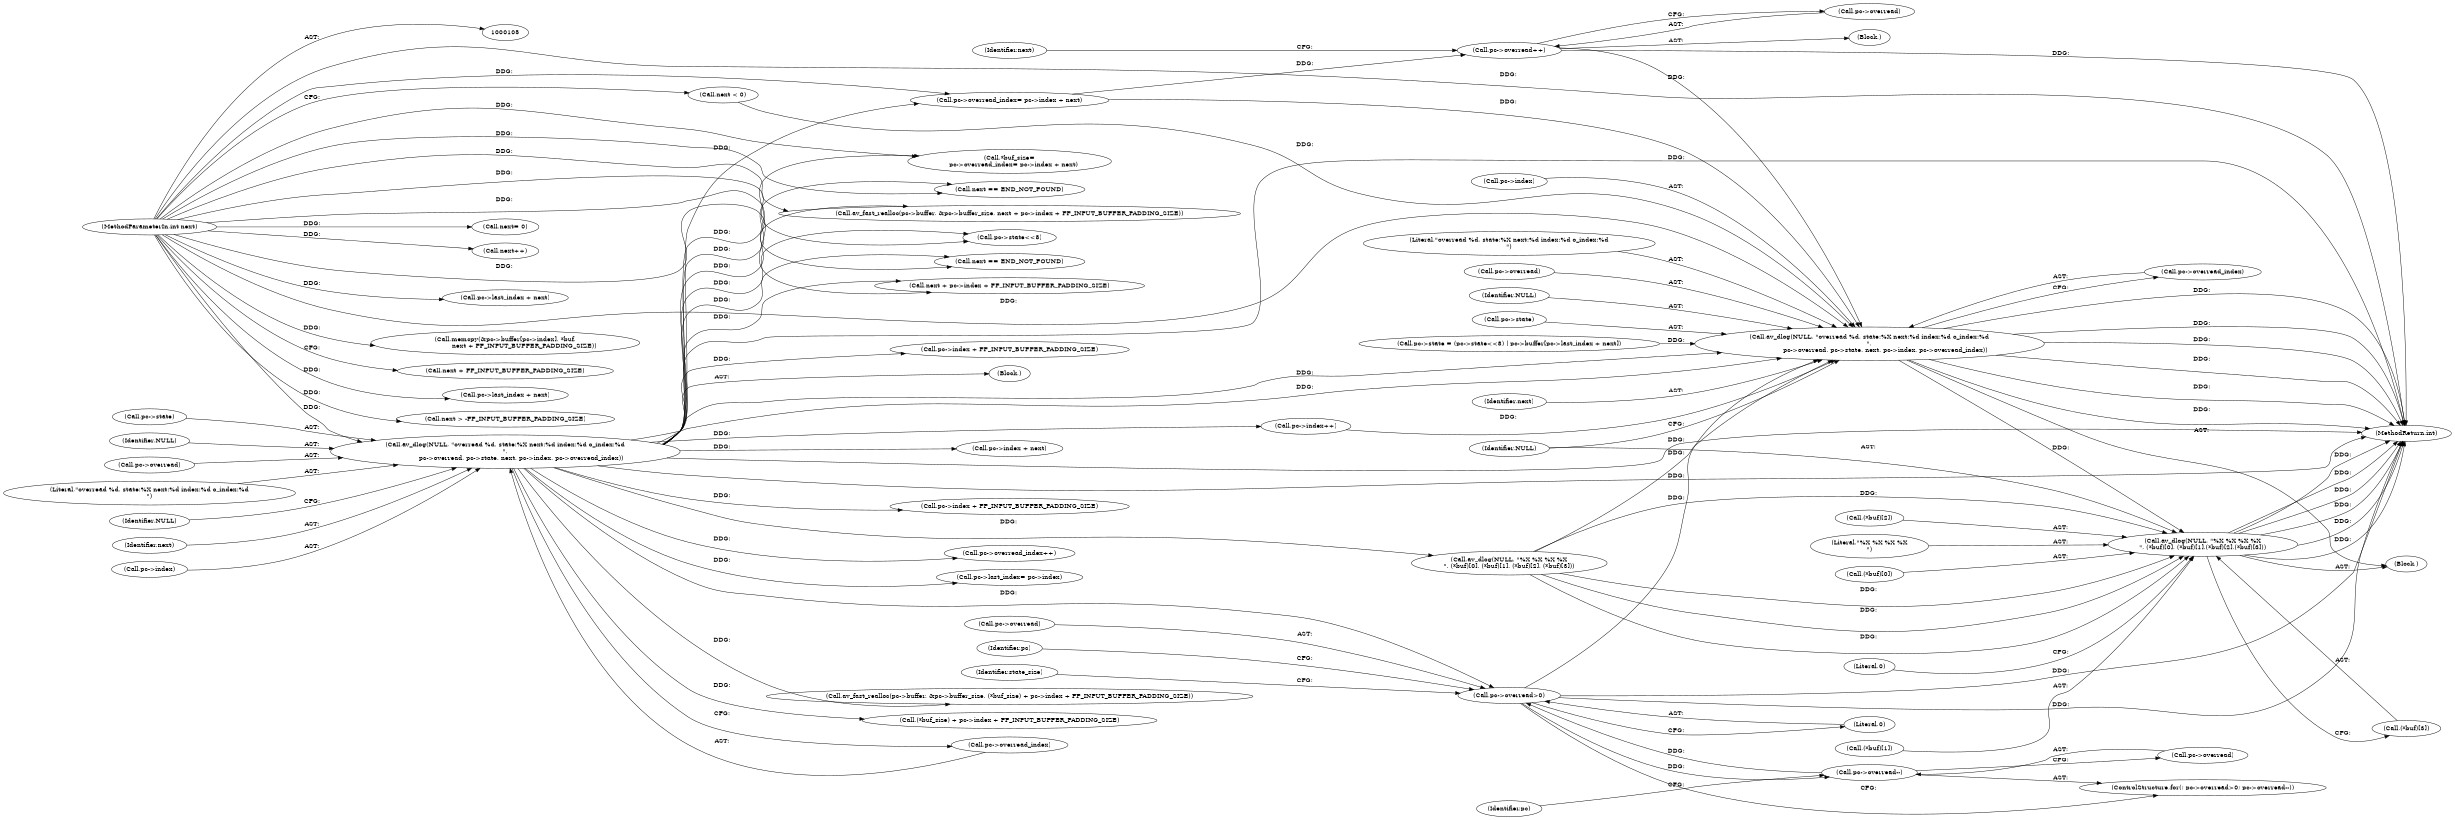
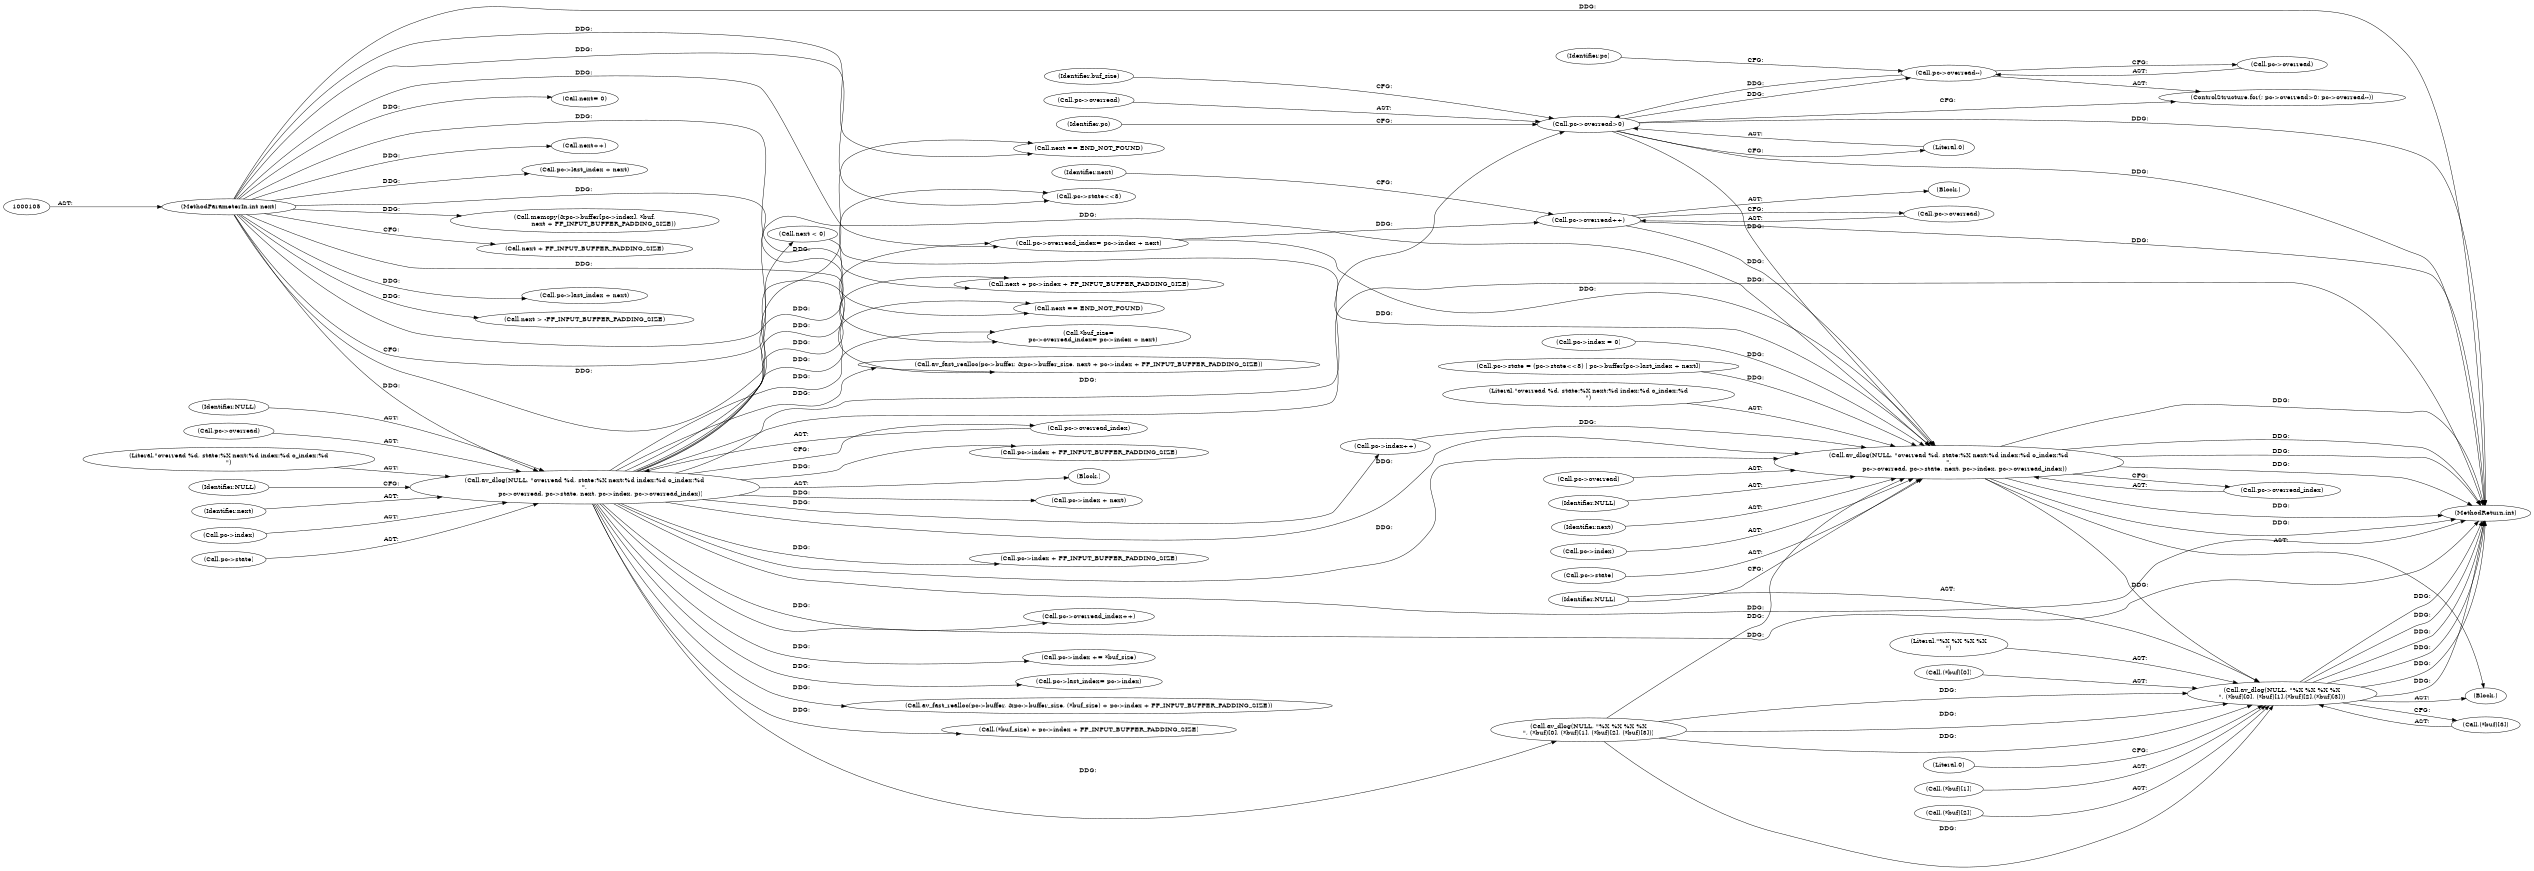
(282, 60) -> (104, 207)
none -> (1589, 342)
none -> (1089, 658)
(1010, 672) -> (1089, 76)
